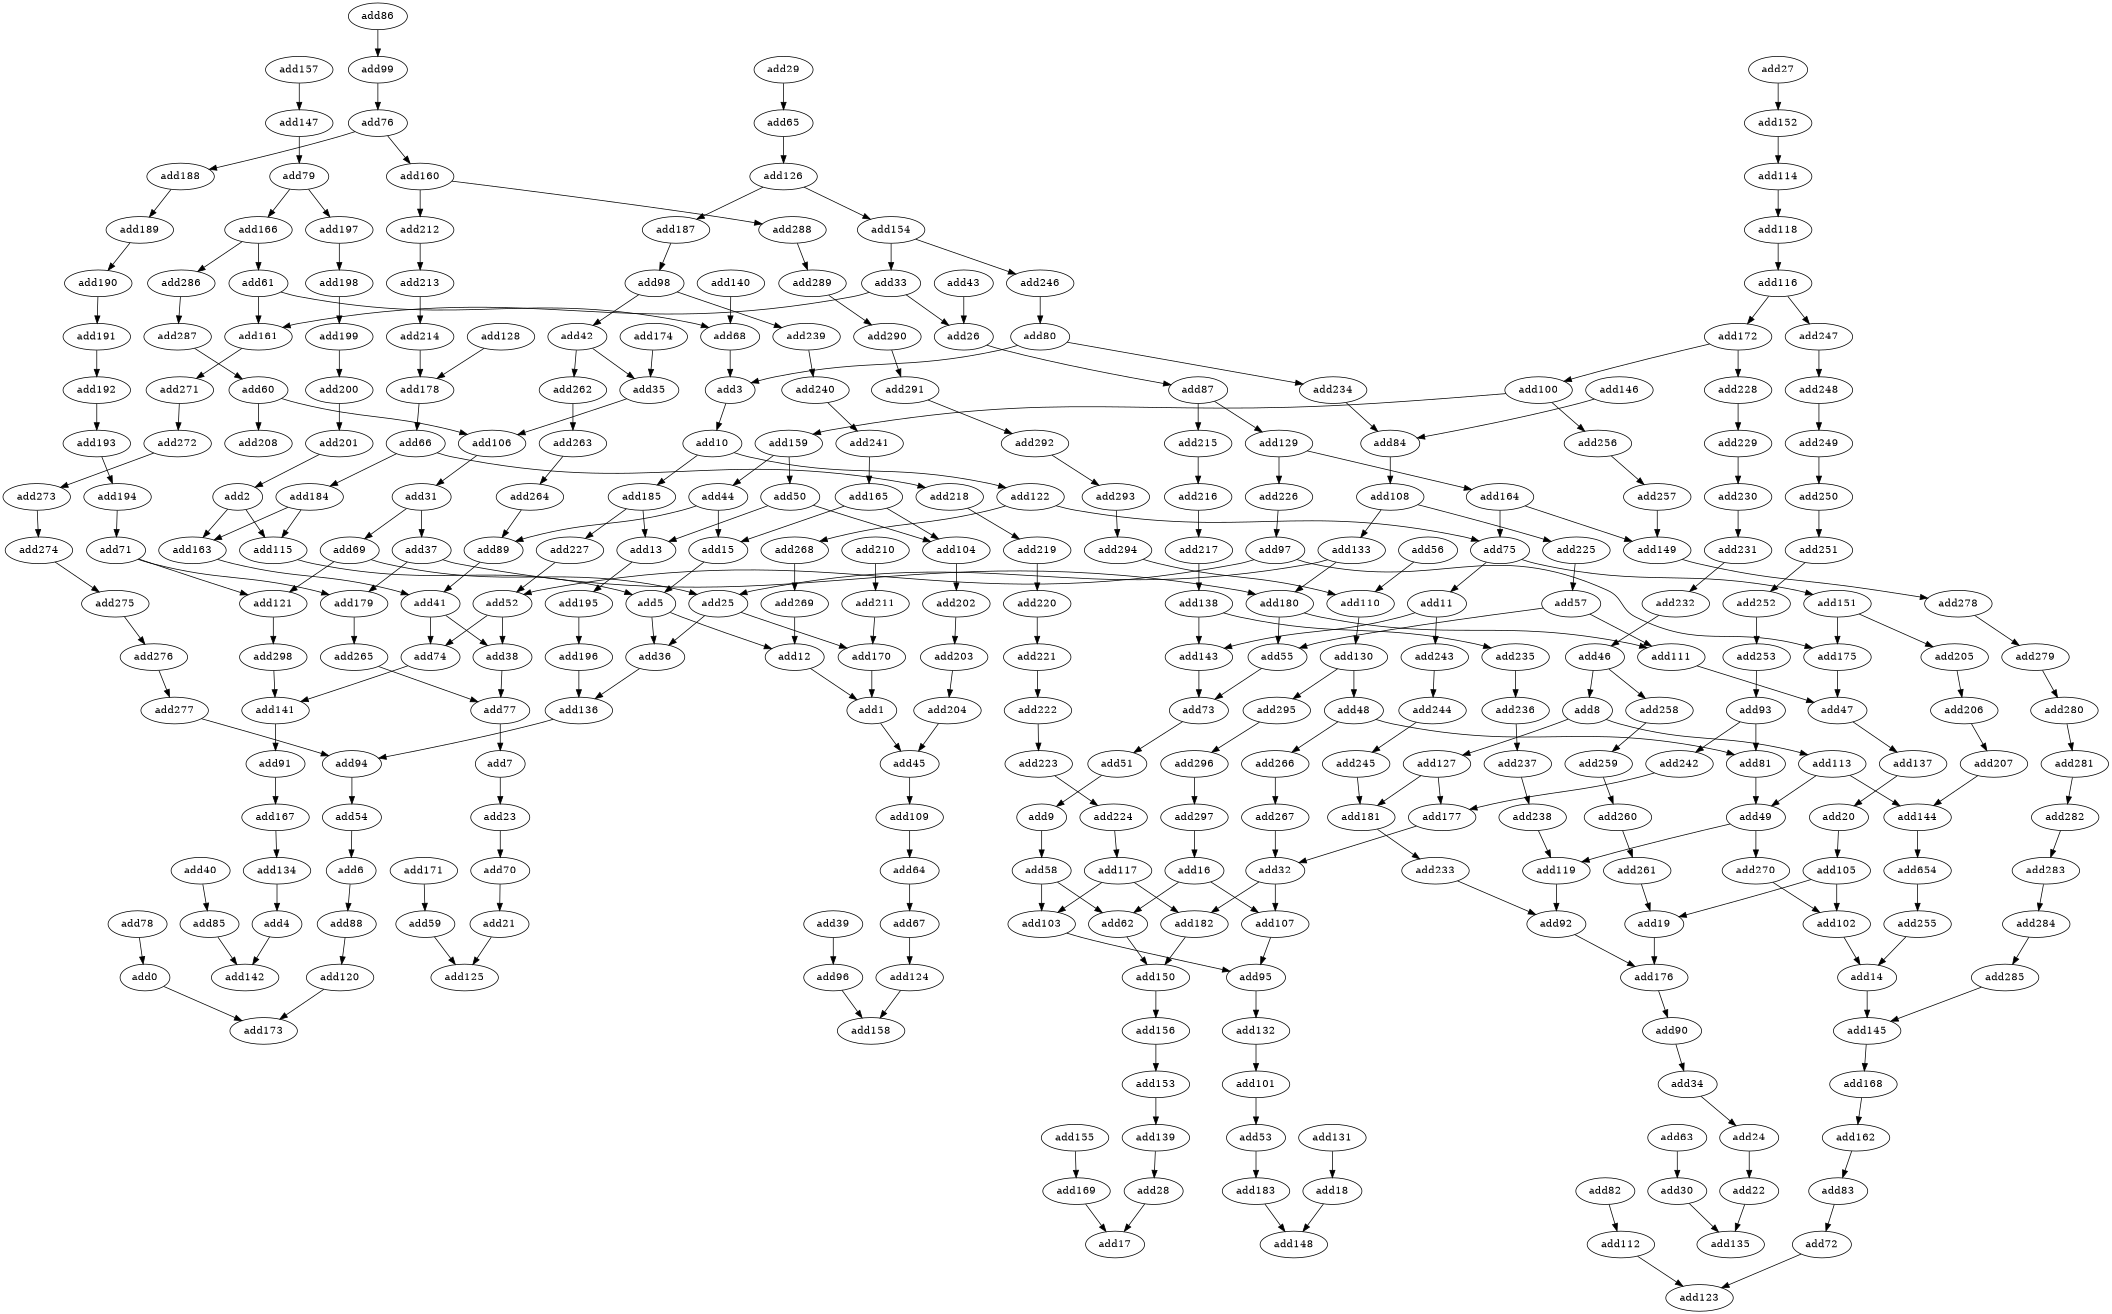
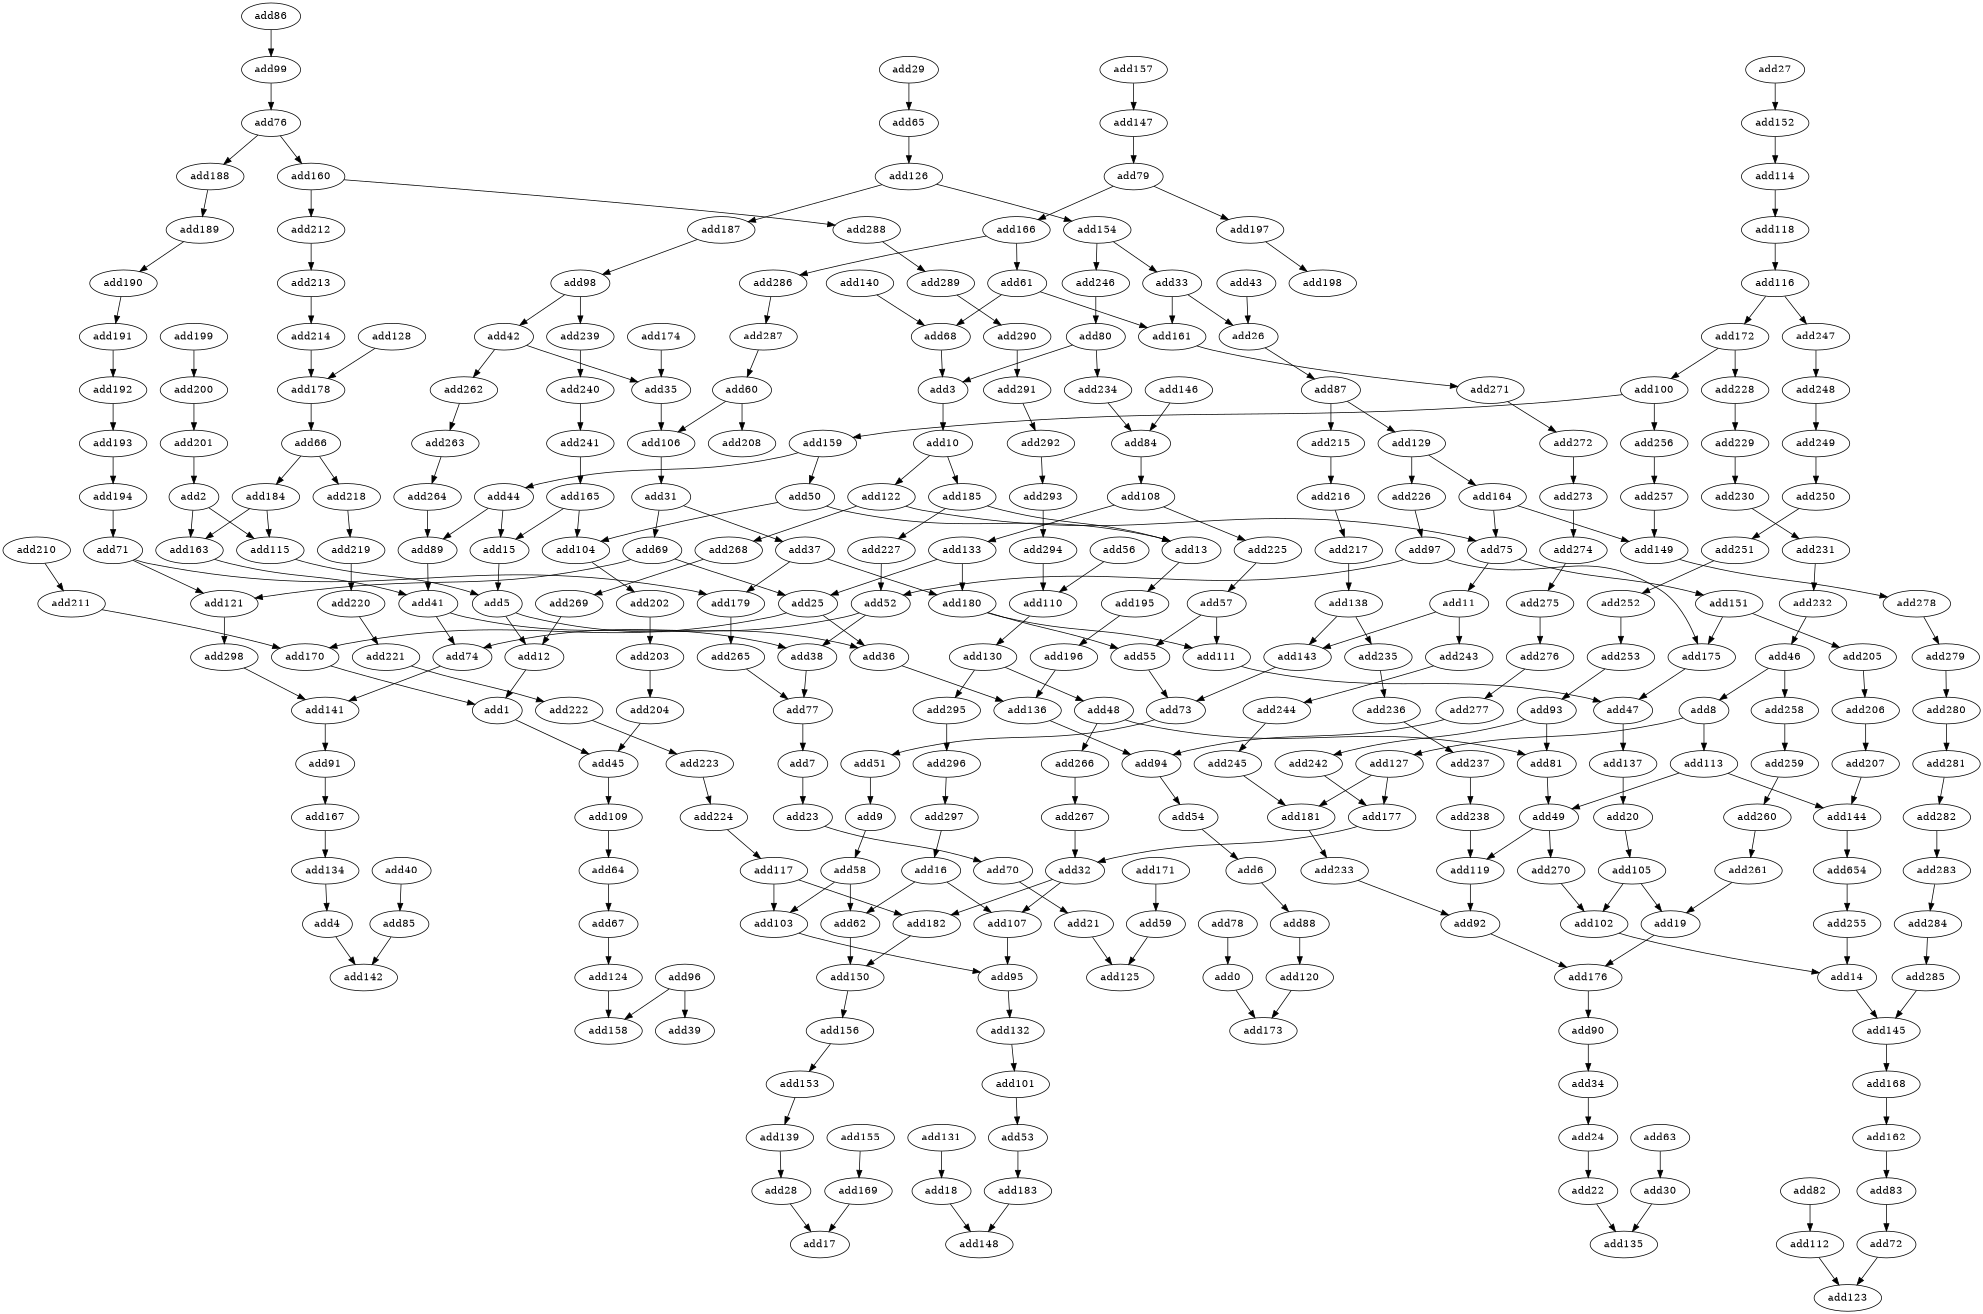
(339, 307) -> none
(833, 947) -> (685, 1001)
